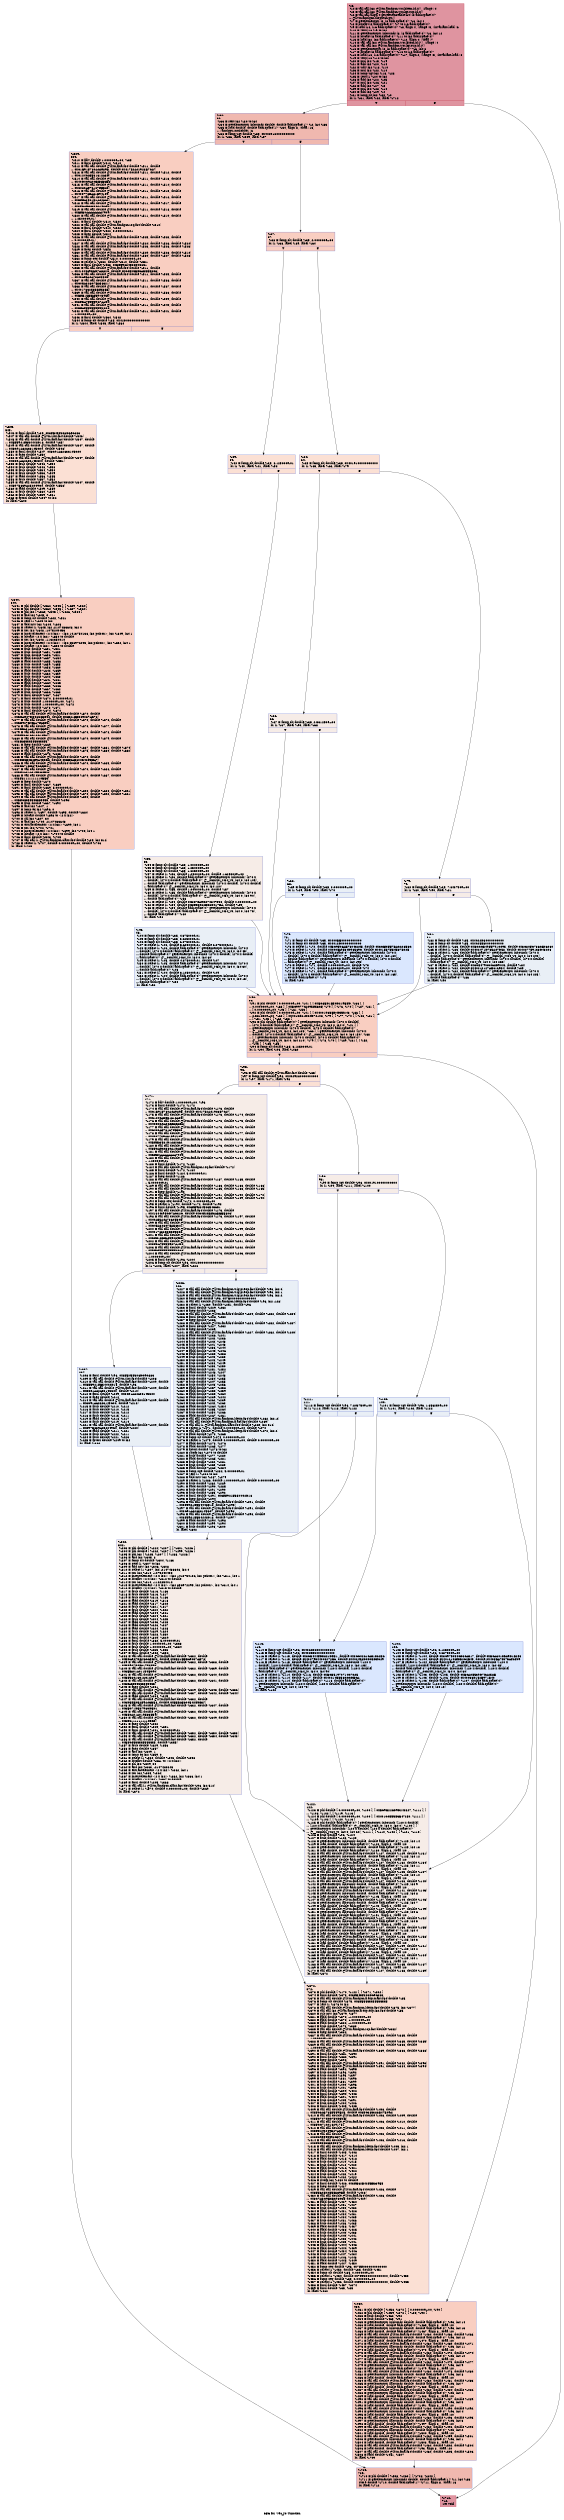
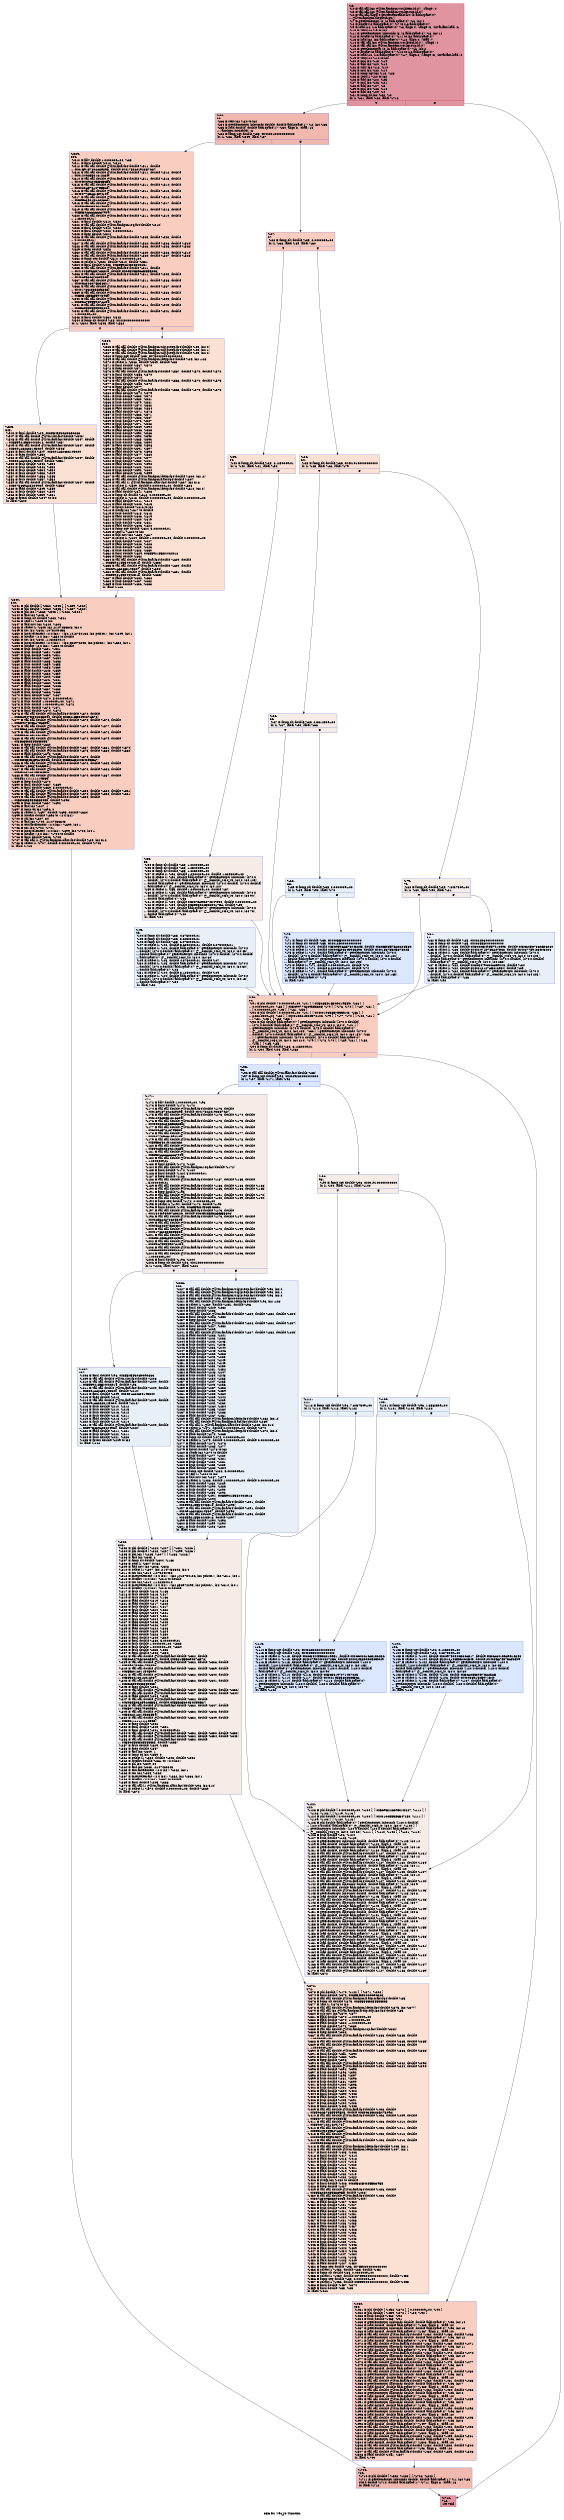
none -> (162, 464)
(279, 1076) -> (279, 1076)
